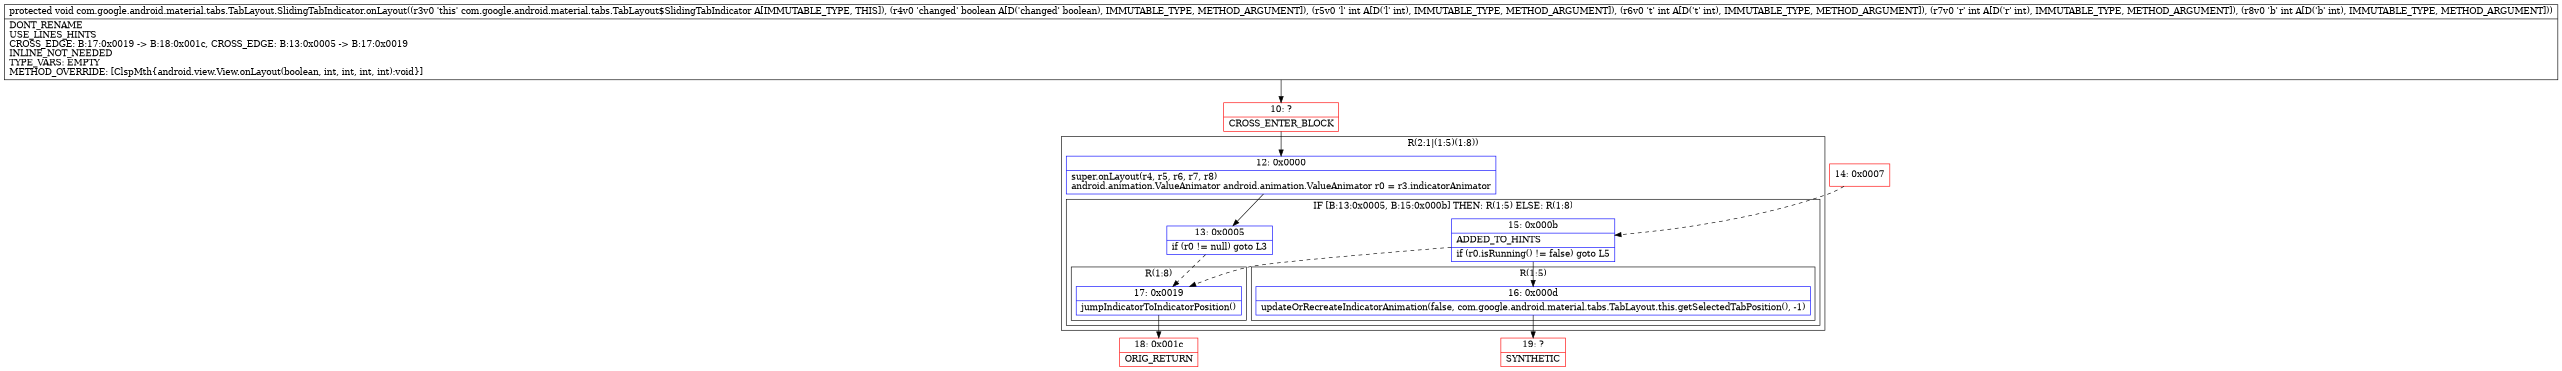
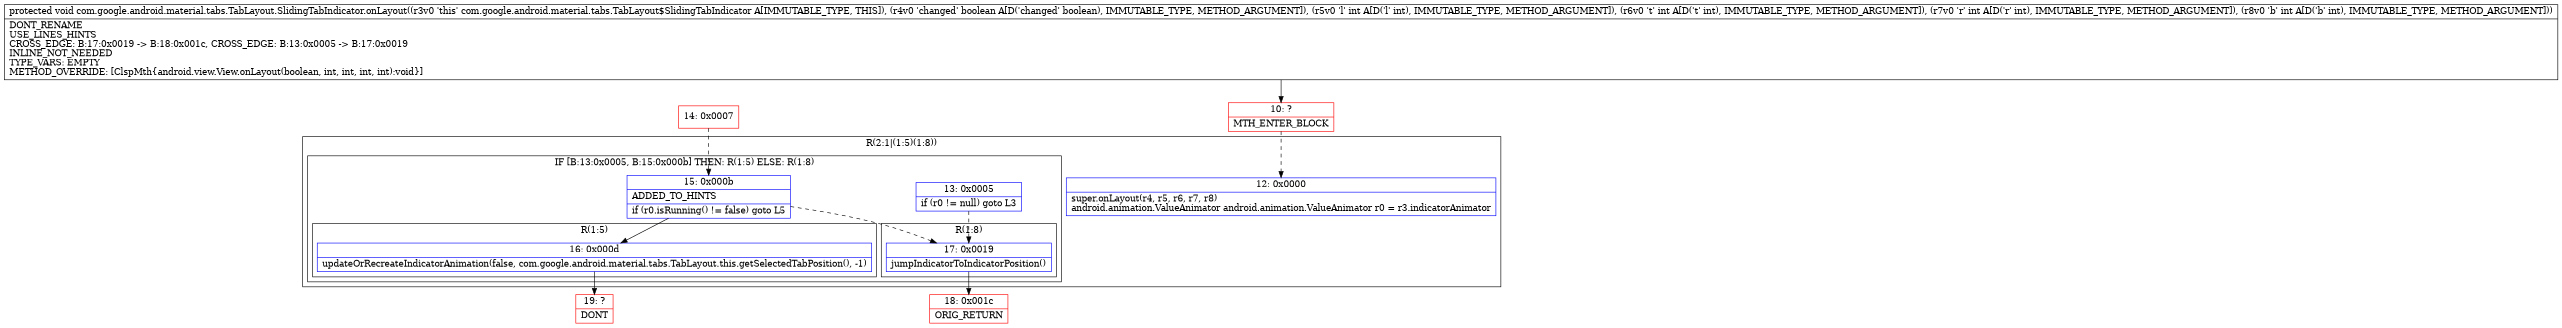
(1281, 124) -> (1281, 124)
(1281, 141) -> (1281, 151)
(1250, 208) -> none
(1533, 359) -> (594, 316)
